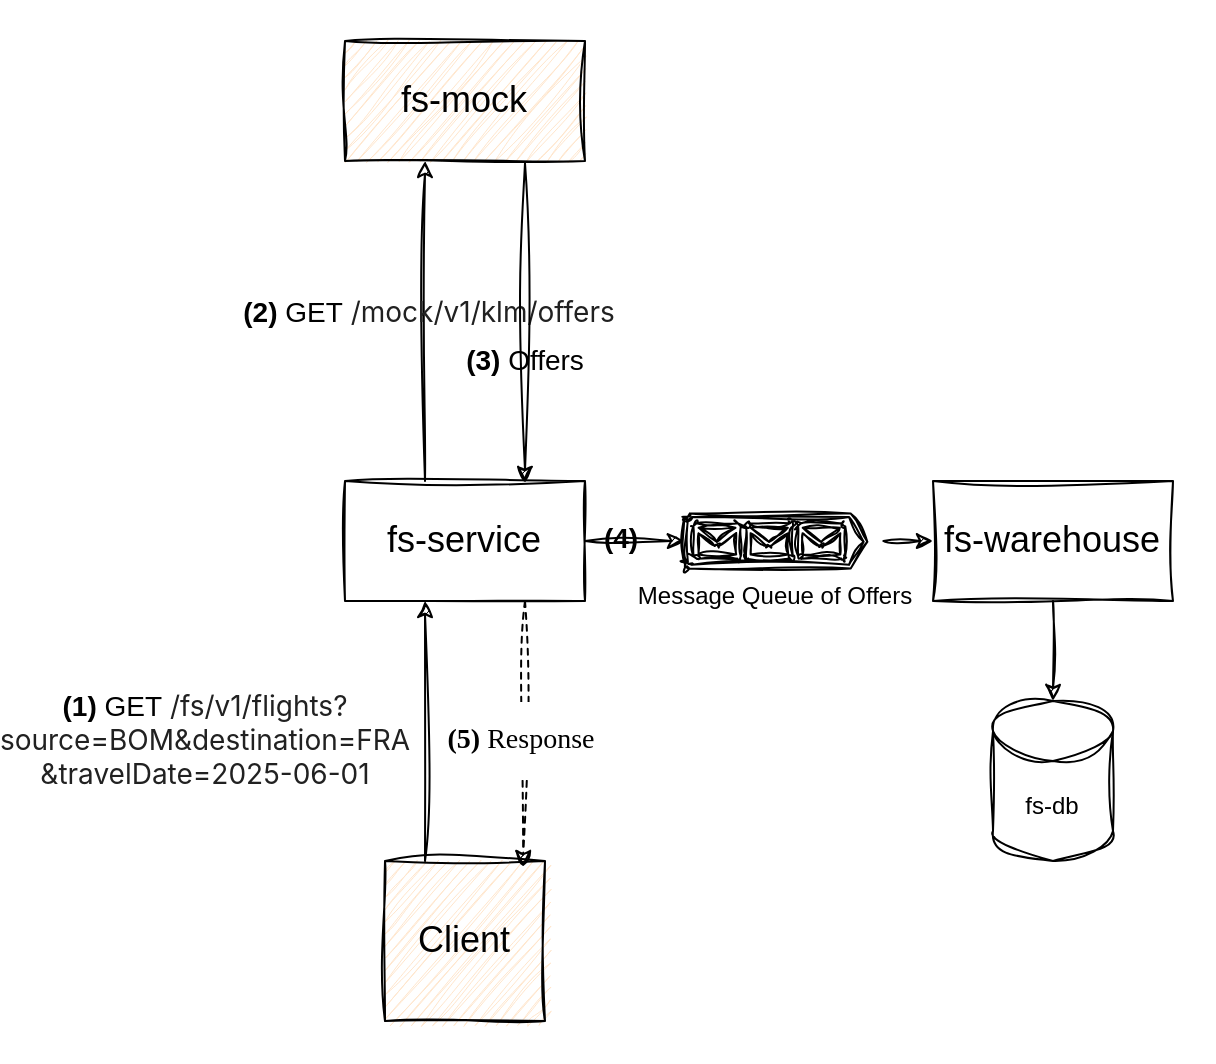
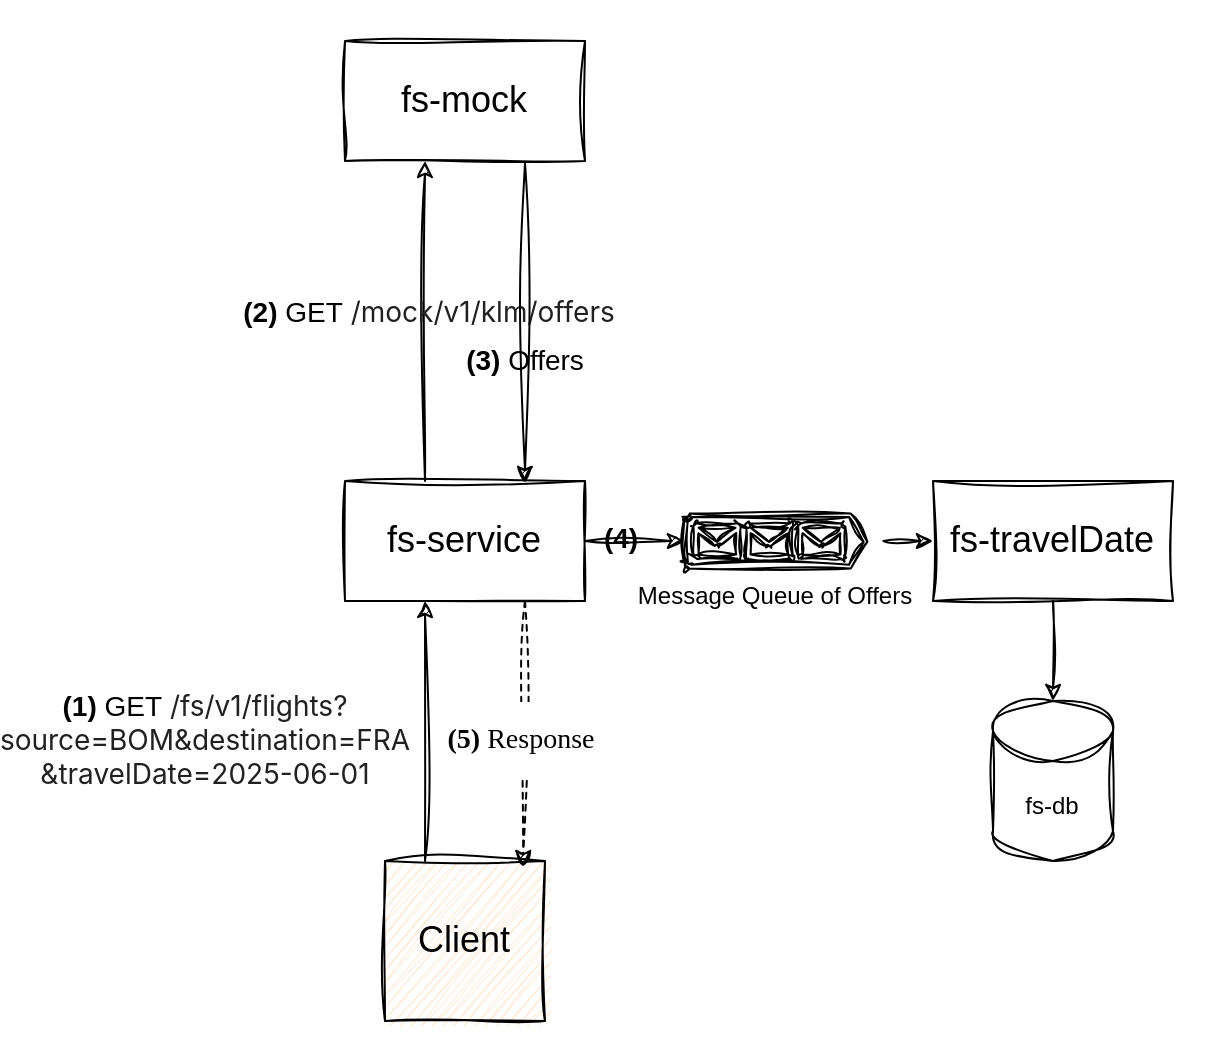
(465, 101) -> (465, 101)
(1053, 541) -> (1053, 541)
